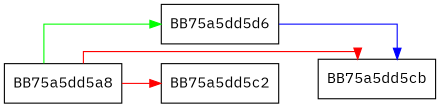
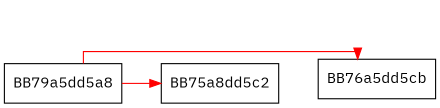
(220, 24) -> none
(377, 79) -> (377, 79)
(63, 83) -> (63, 83)
(220, 83) -> (220, 83)
